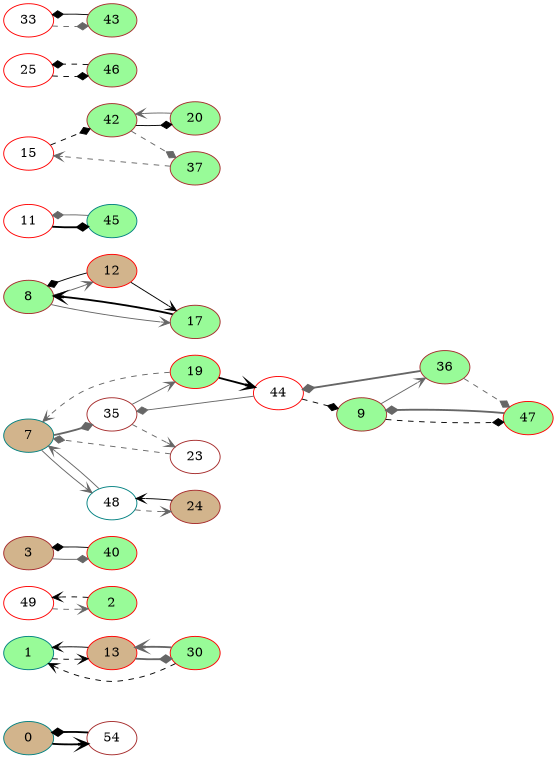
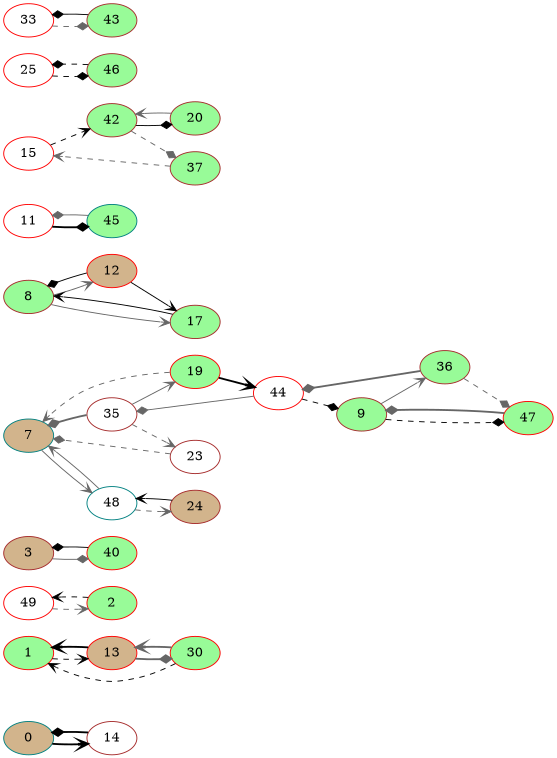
(65, 139) -> (65, 139)
(118, 304) -> (118, 304)
(68, 432) -> (73, 418)
(75, 647) -> (75, 647)
(29, 653) -> (29, 653)
(112, 738) -> (112, 738)
